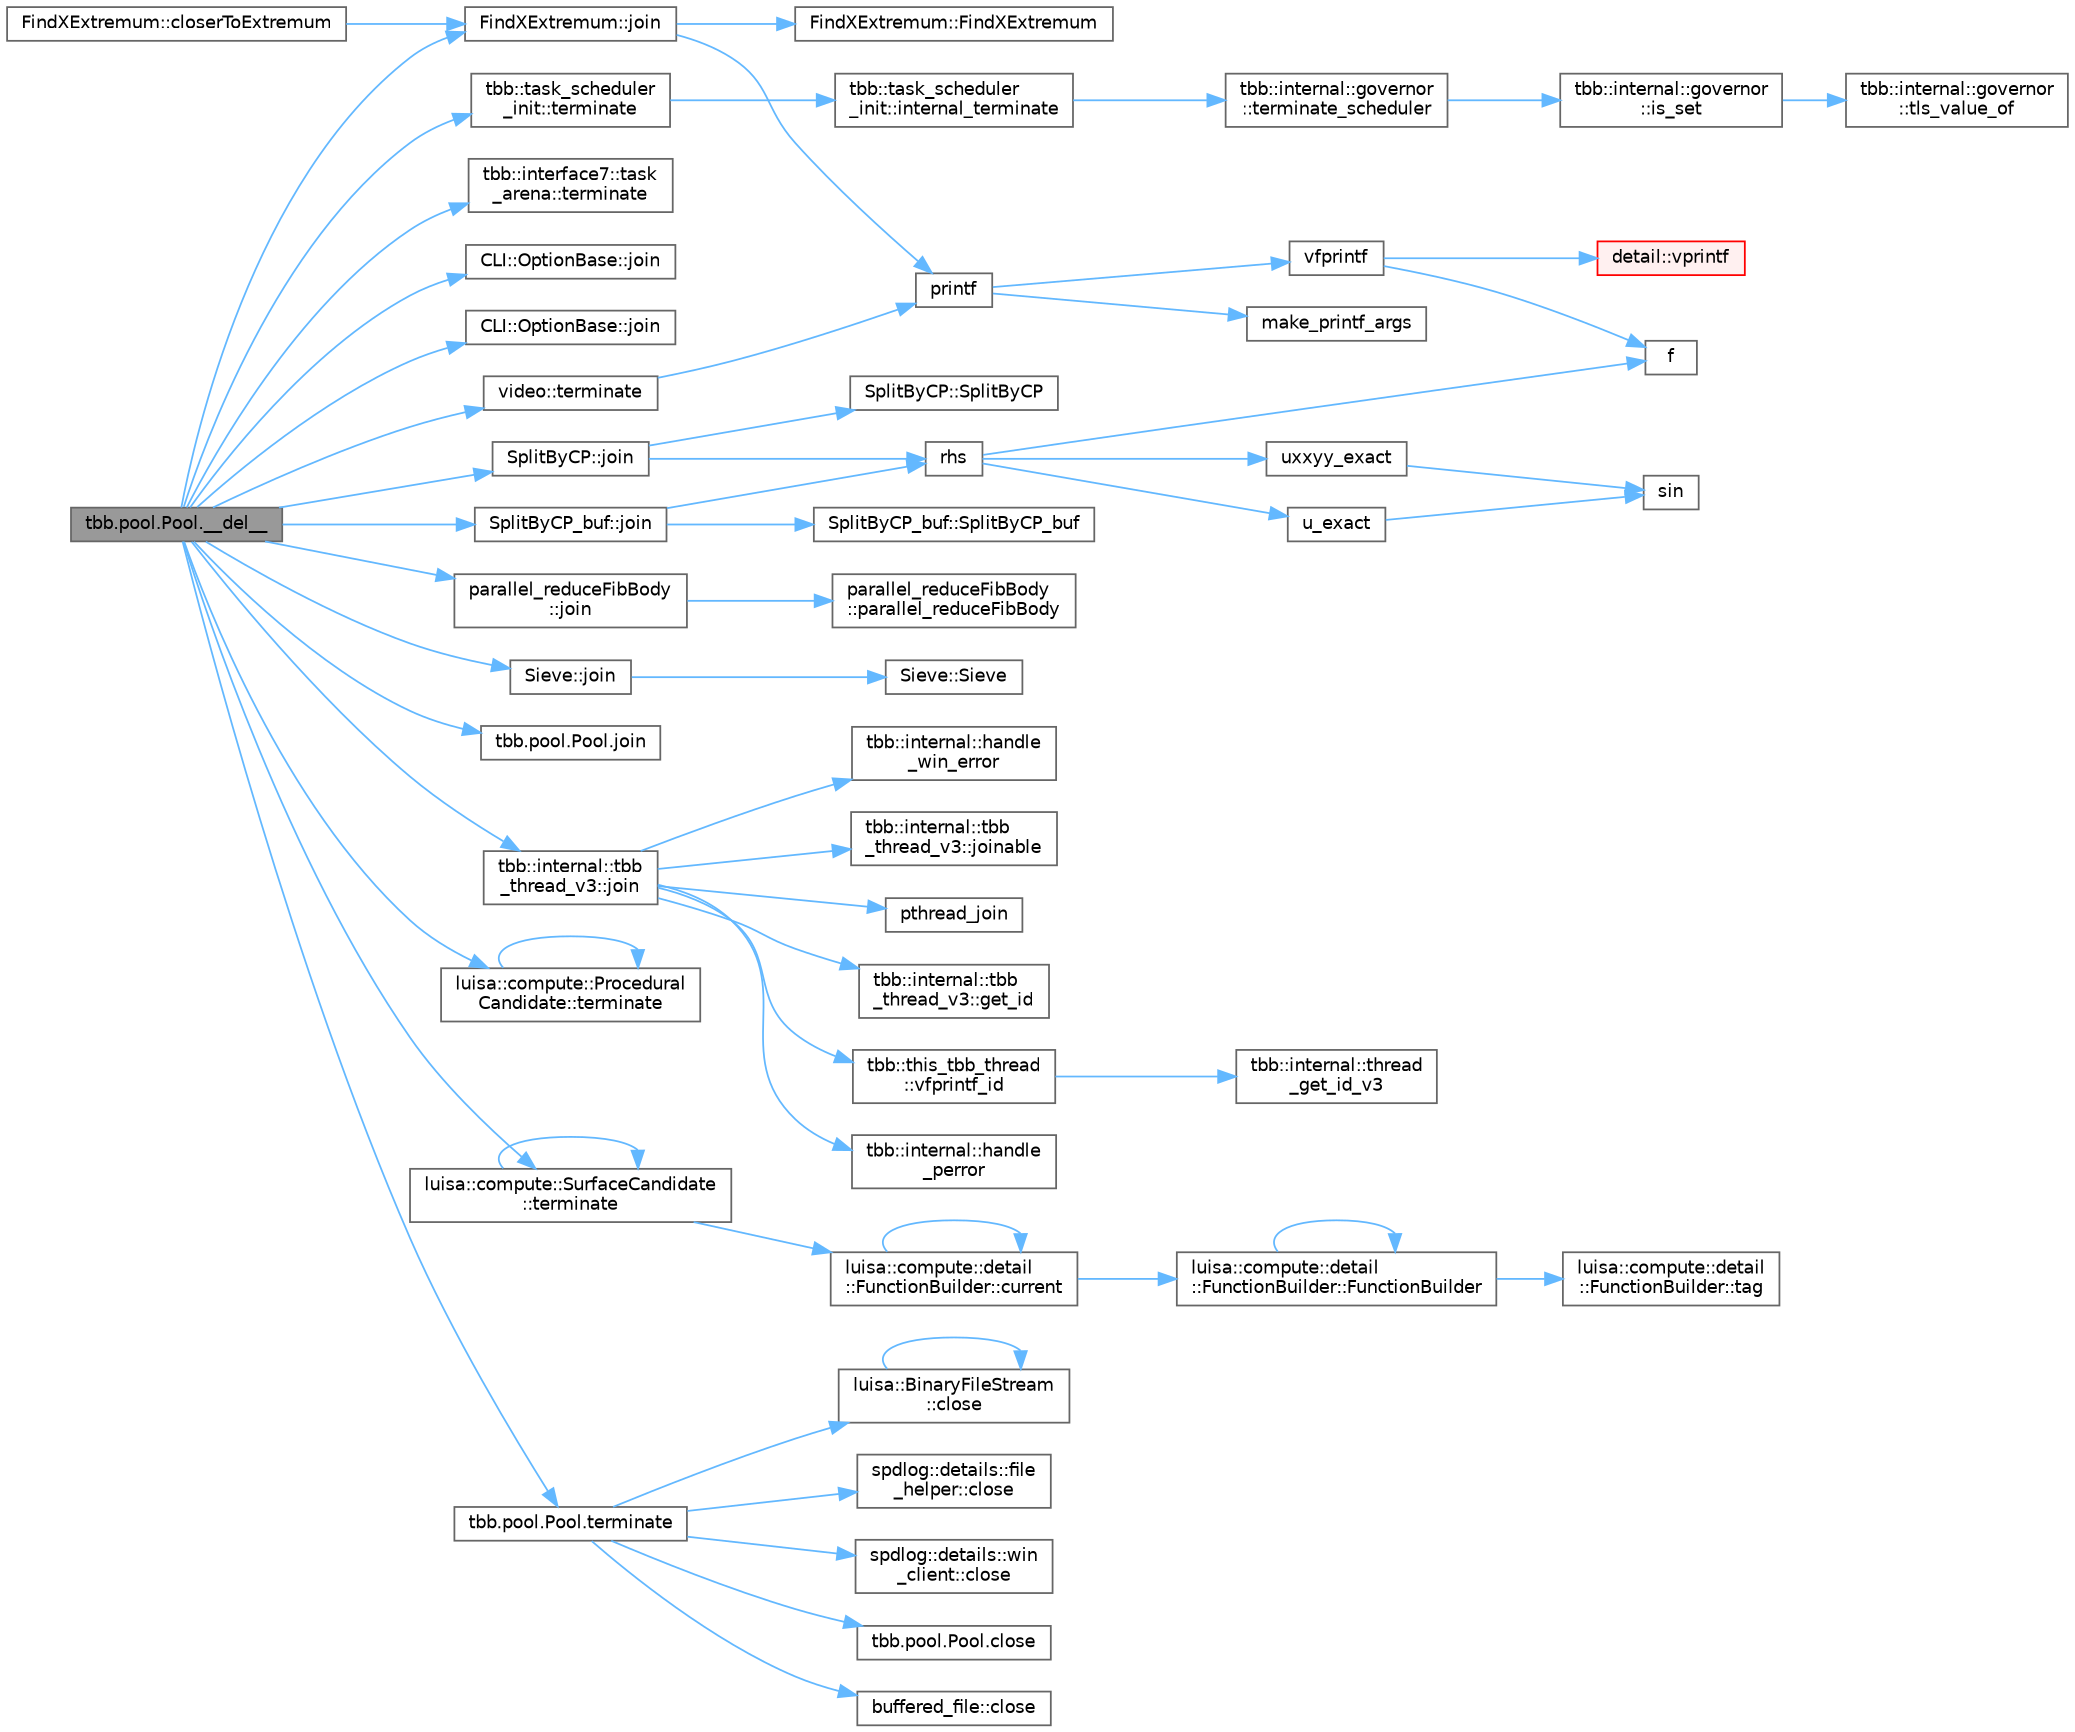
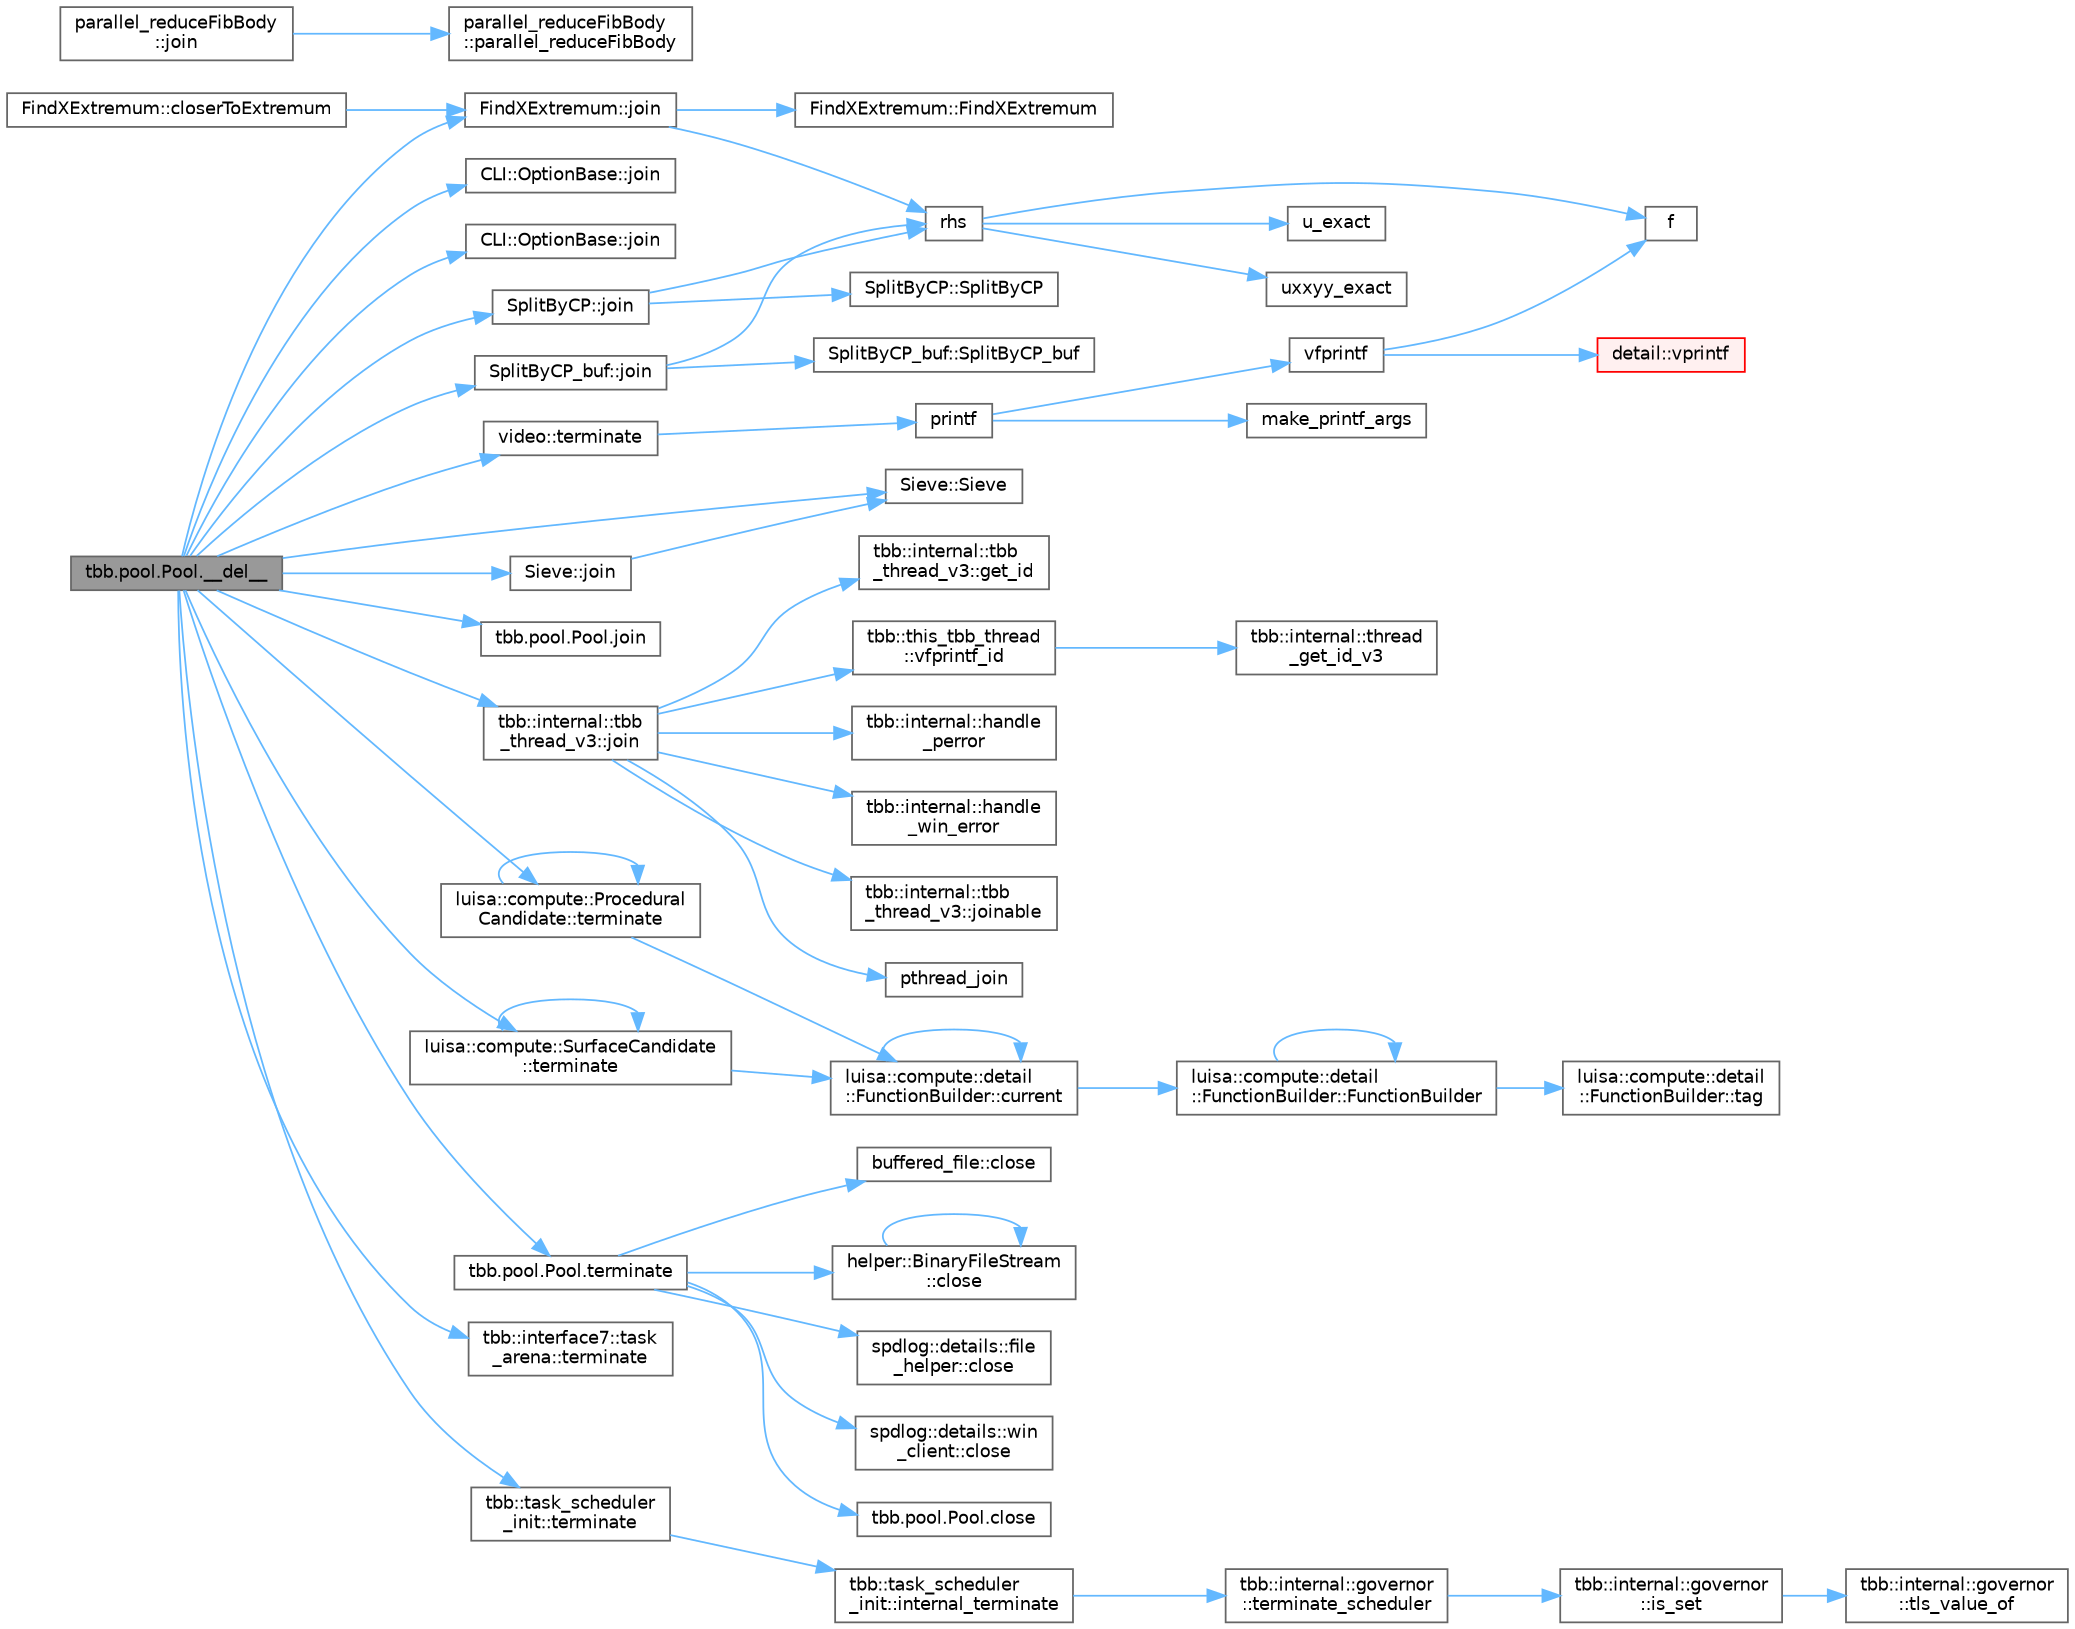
(796, 144) -> (791, 161)
(1671, 493) -> none
(351, 558) -> (575, 523)
none -> (756, 995)
(954, 1396) -> (954, 1273)
